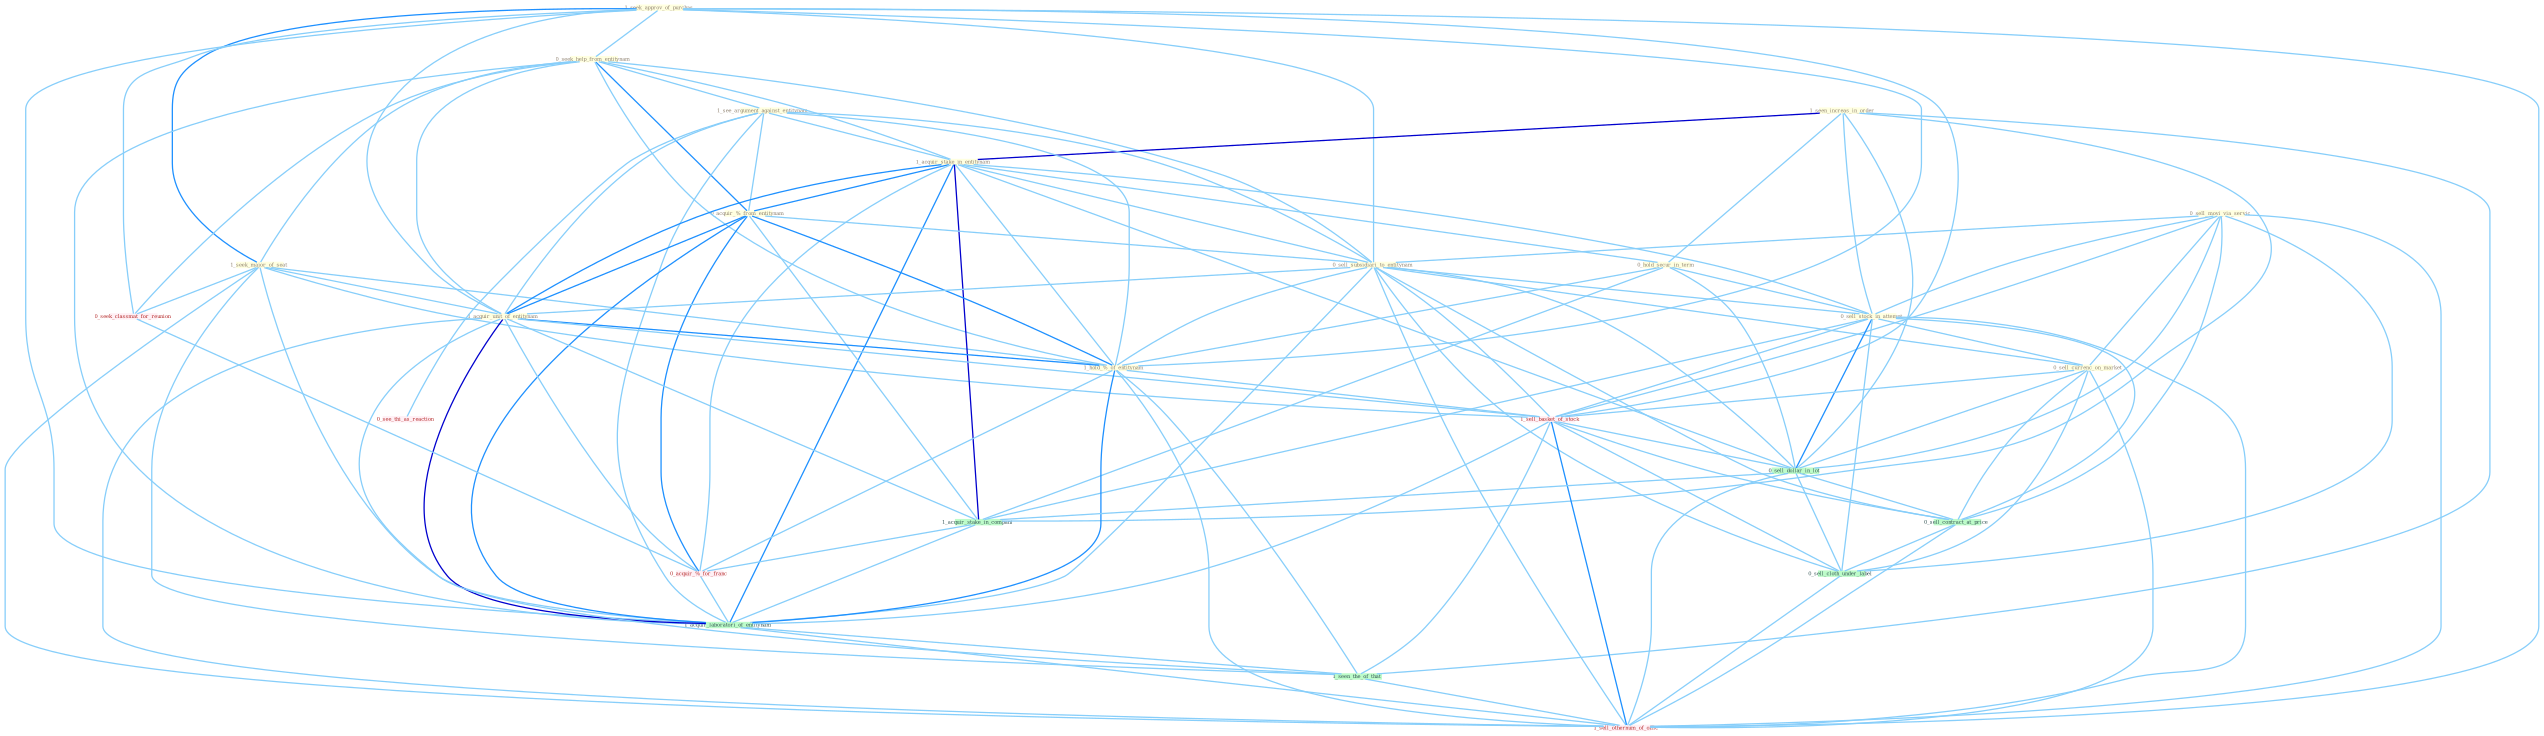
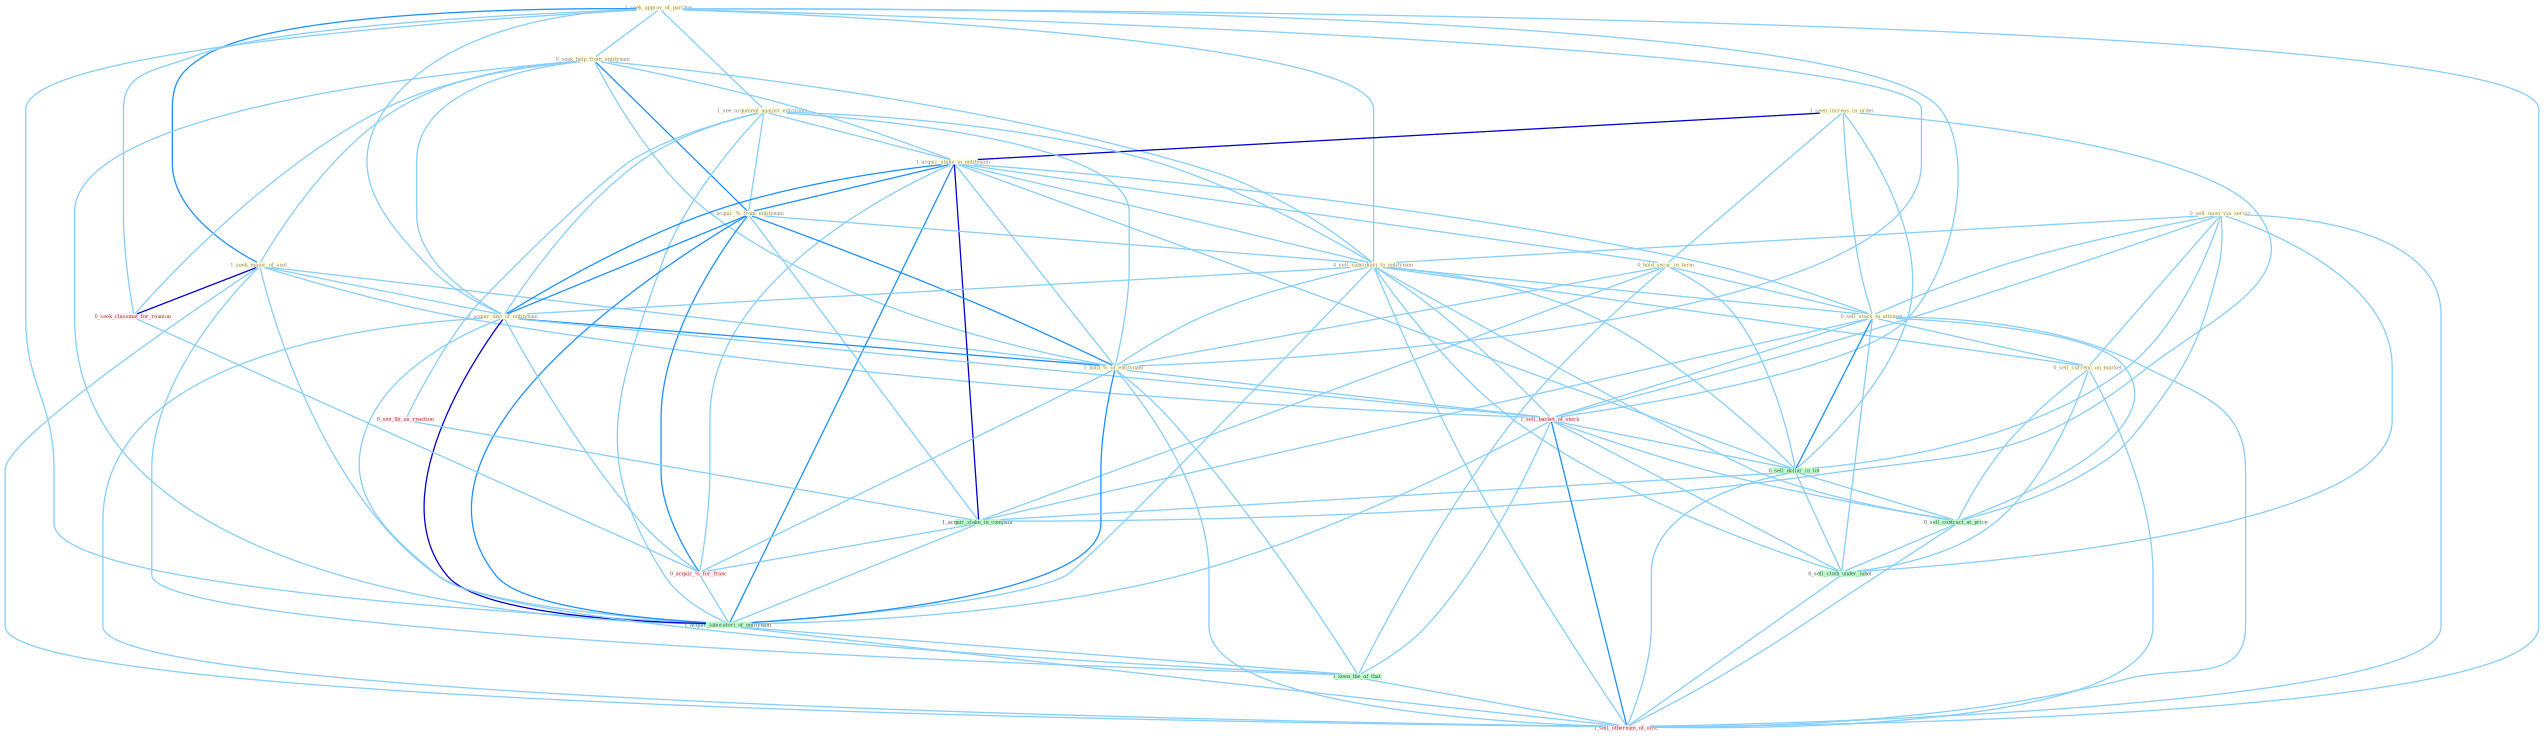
(703, 92) -> (712, 59)
(1374, 265) -> (1374, 265)
(197, 291) -> (197, 291)
(1820, 394) -> none
(741, 419) -> (693, 471)
(1942, 419) -> none
(2388, 535) -> (1505, 432)
